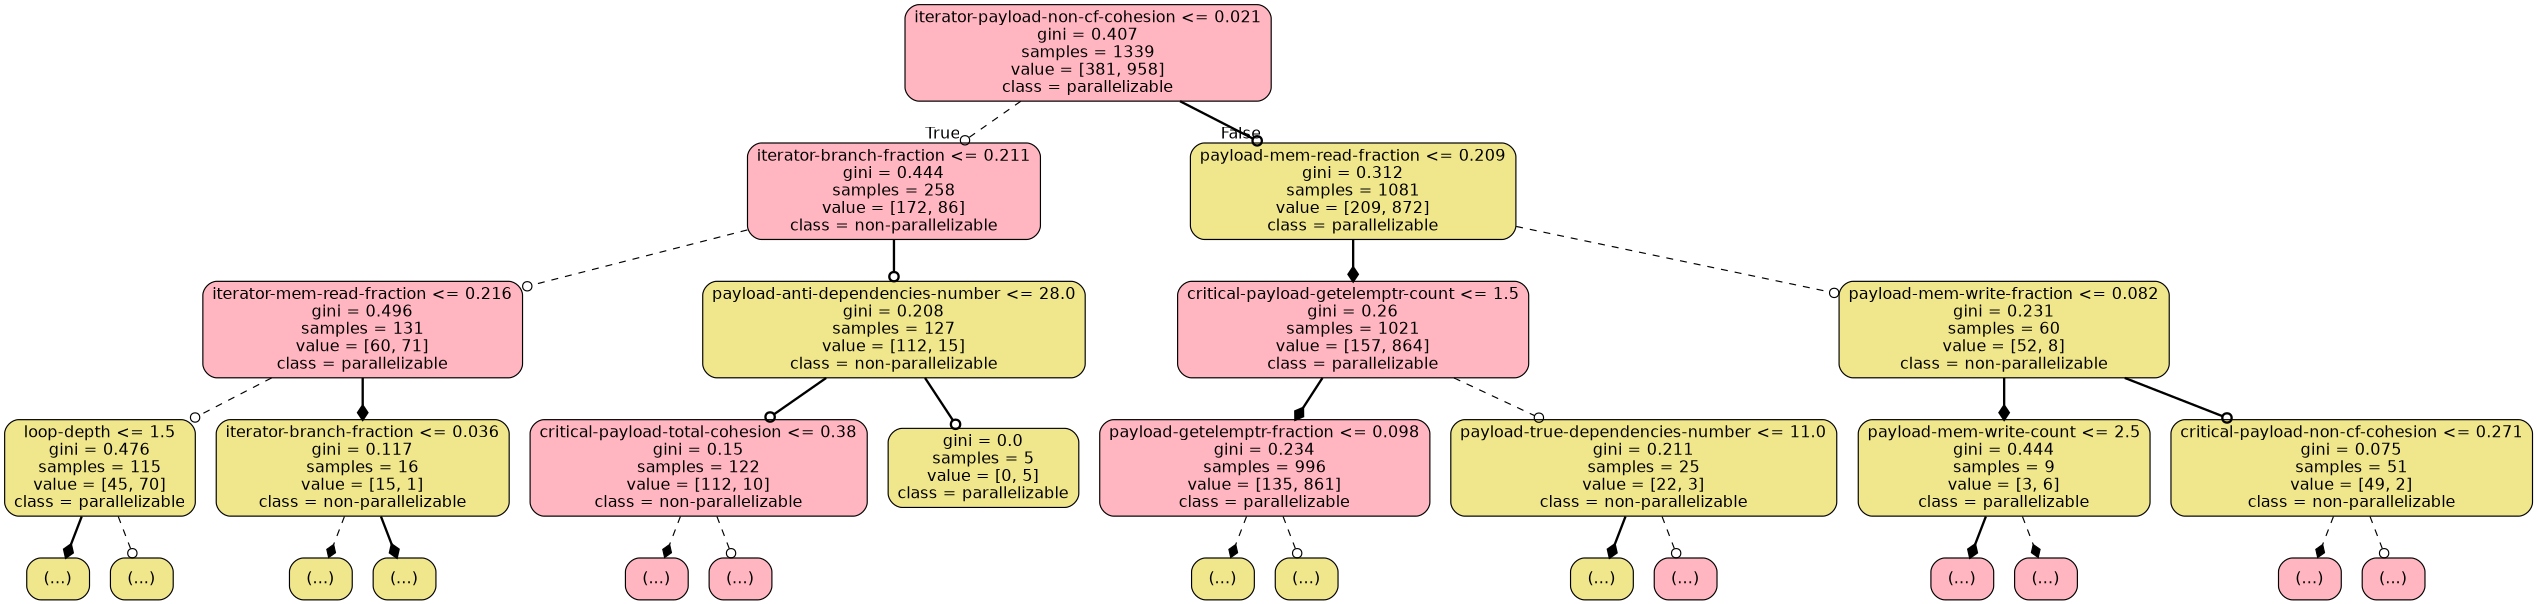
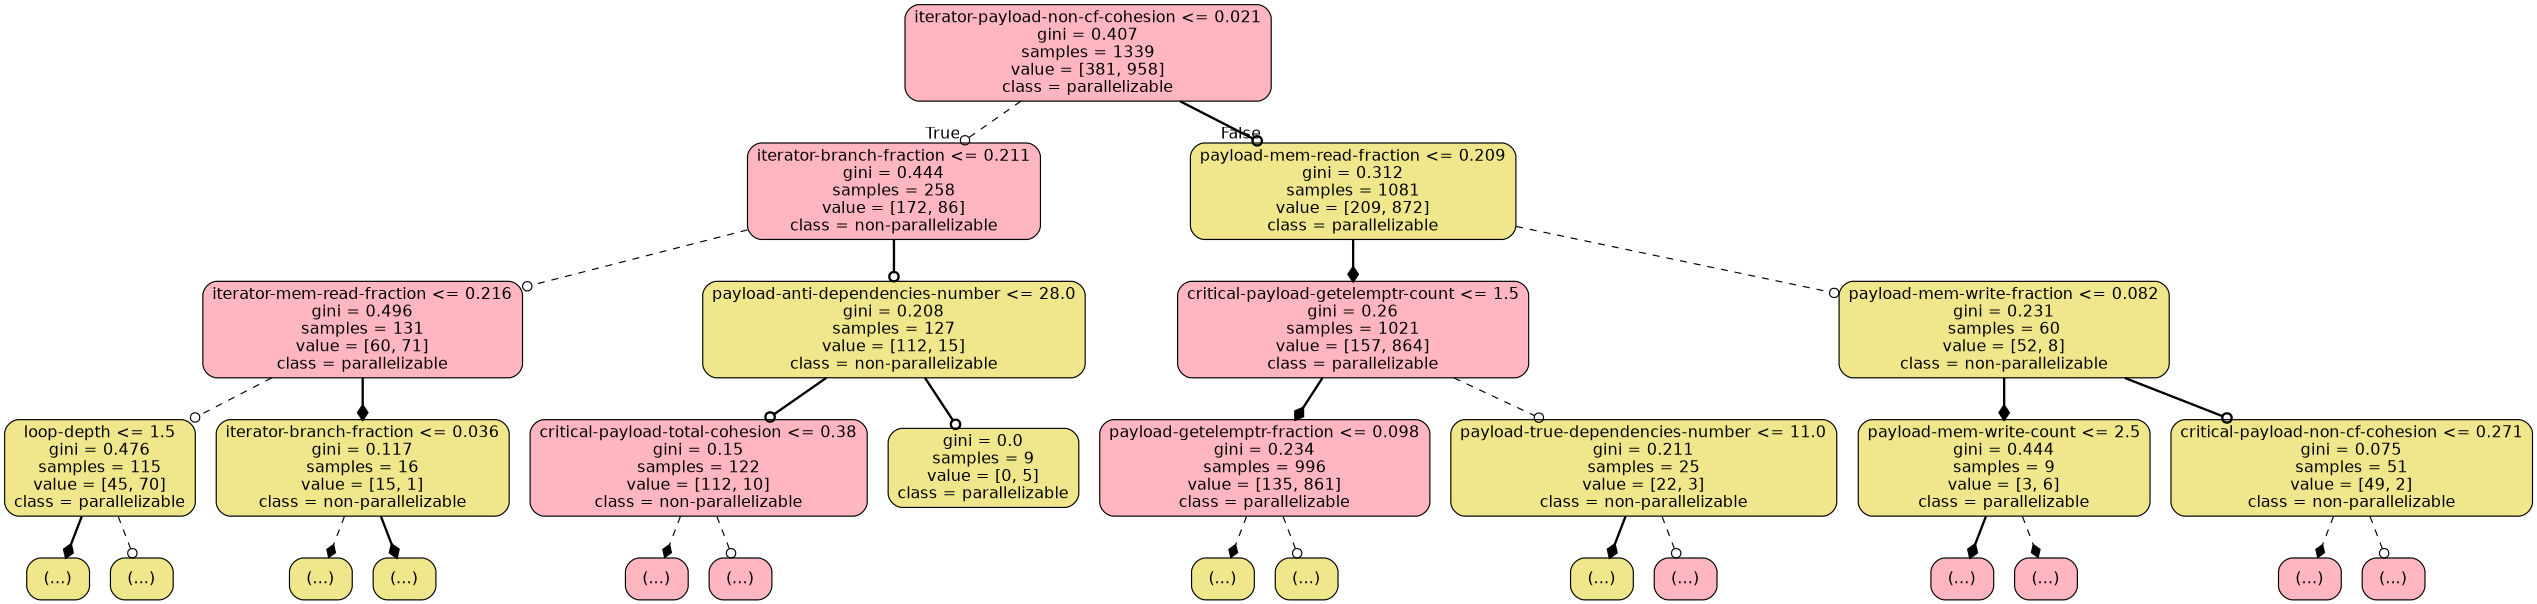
(983, 468) -> (983, 468)
